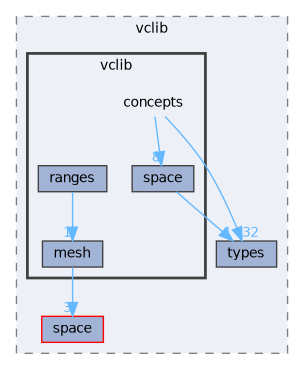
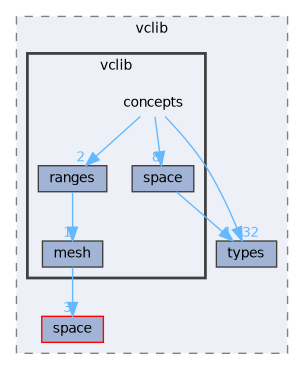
none -> (118, 136)
